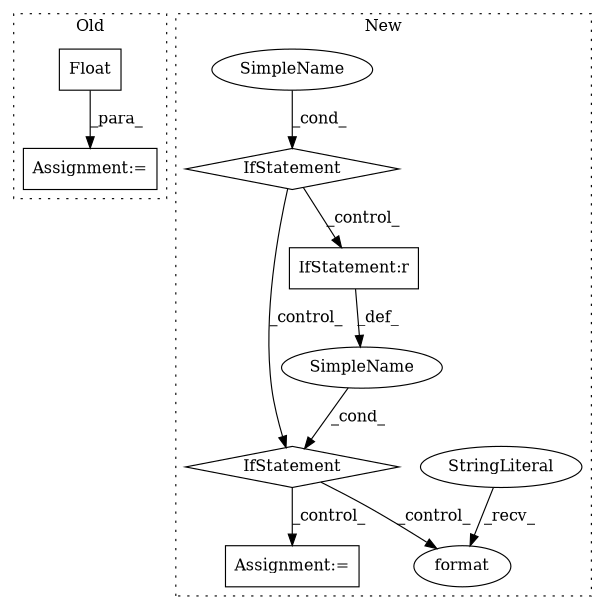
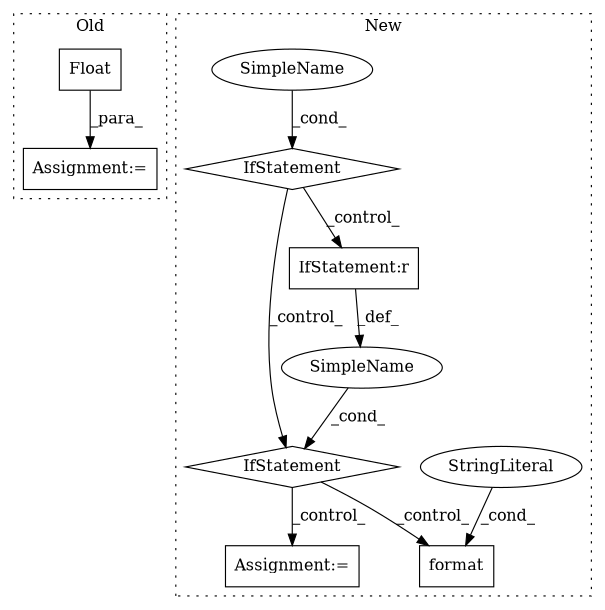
(510, 517) -> (508, 517)
(462, 566) -> (457, 566)
